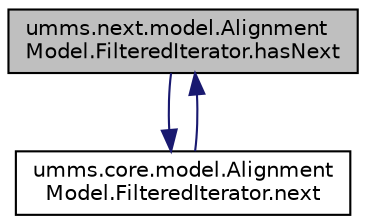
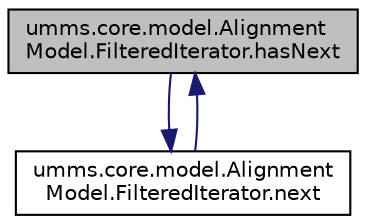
(183, 41) -> (183, 41)
